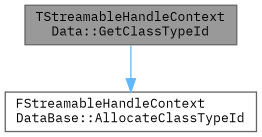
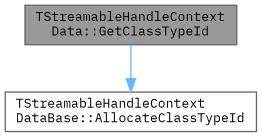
(131, 112) -> (131, 112)
